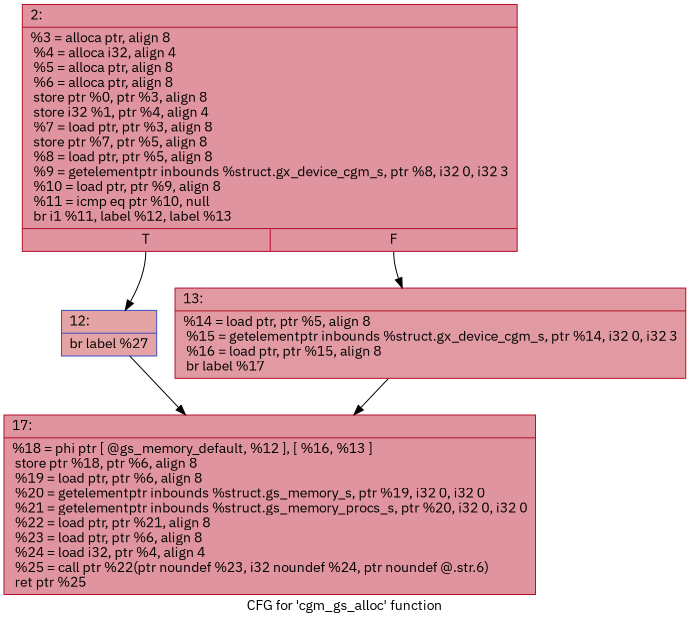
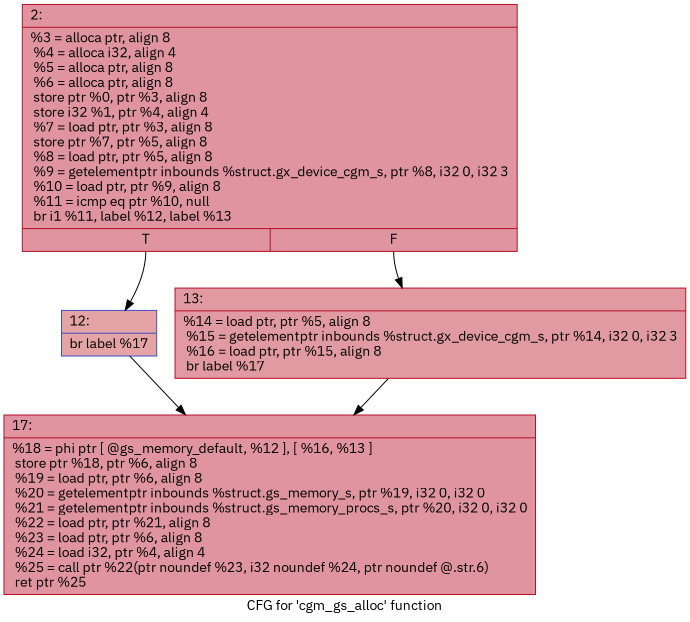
(109, 344) -> (109, 344)
